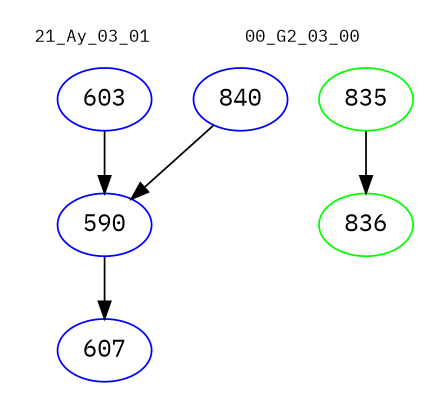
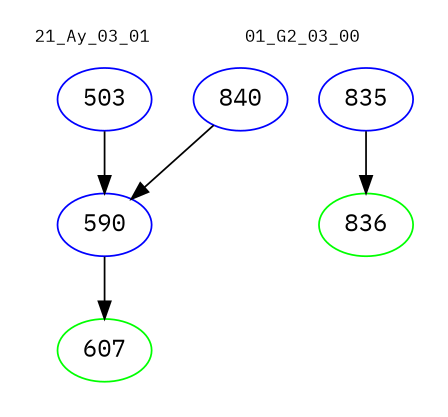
(303, 37) -> (303, 37)
(105, 99) -> (105, 99)
(366, 99) -> (366, 99)
(105, 350) -> (105, 350)
